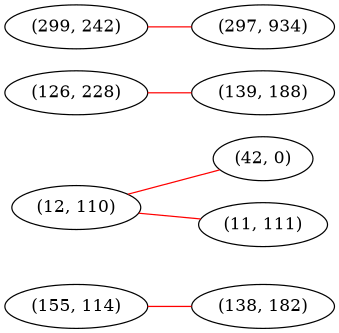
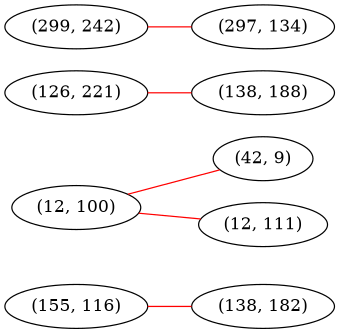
(263, 27) -> (263, 27)
(76, 93) -> (76, 93)
(263, 93) -> (263, 93)
(263, 159) -> (263, 159)
(76, 208) -> (76, 208)
(263, 225) -> (263, 225)
(76, 306) -> (76, 306)
